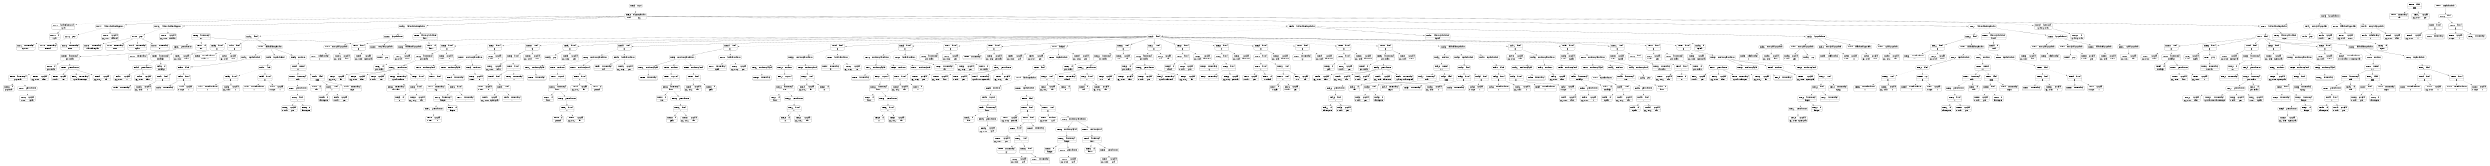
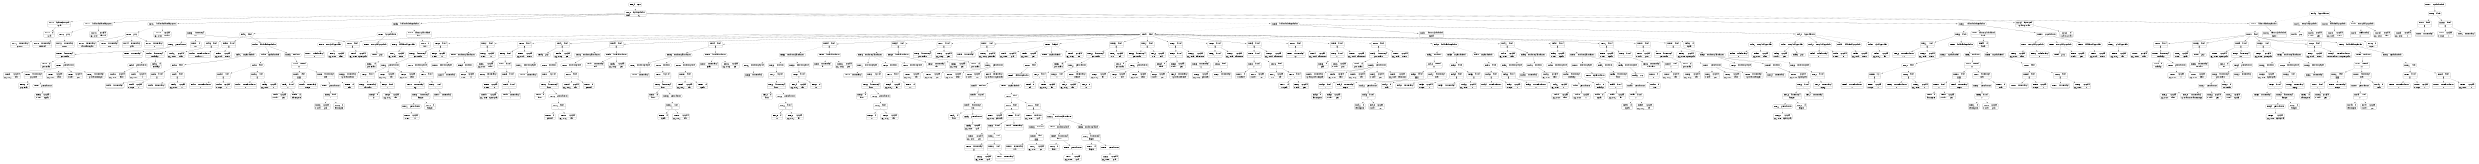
(377, 78) -> none
none -> (1037, 127)
